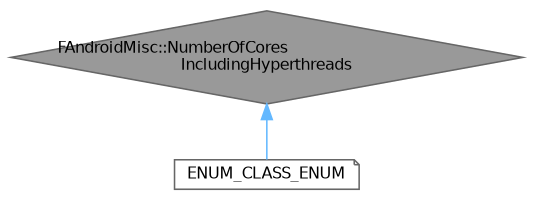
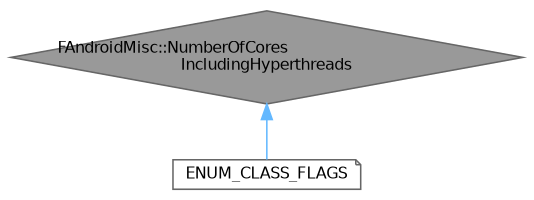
(267, 175) -> (267, 175)
